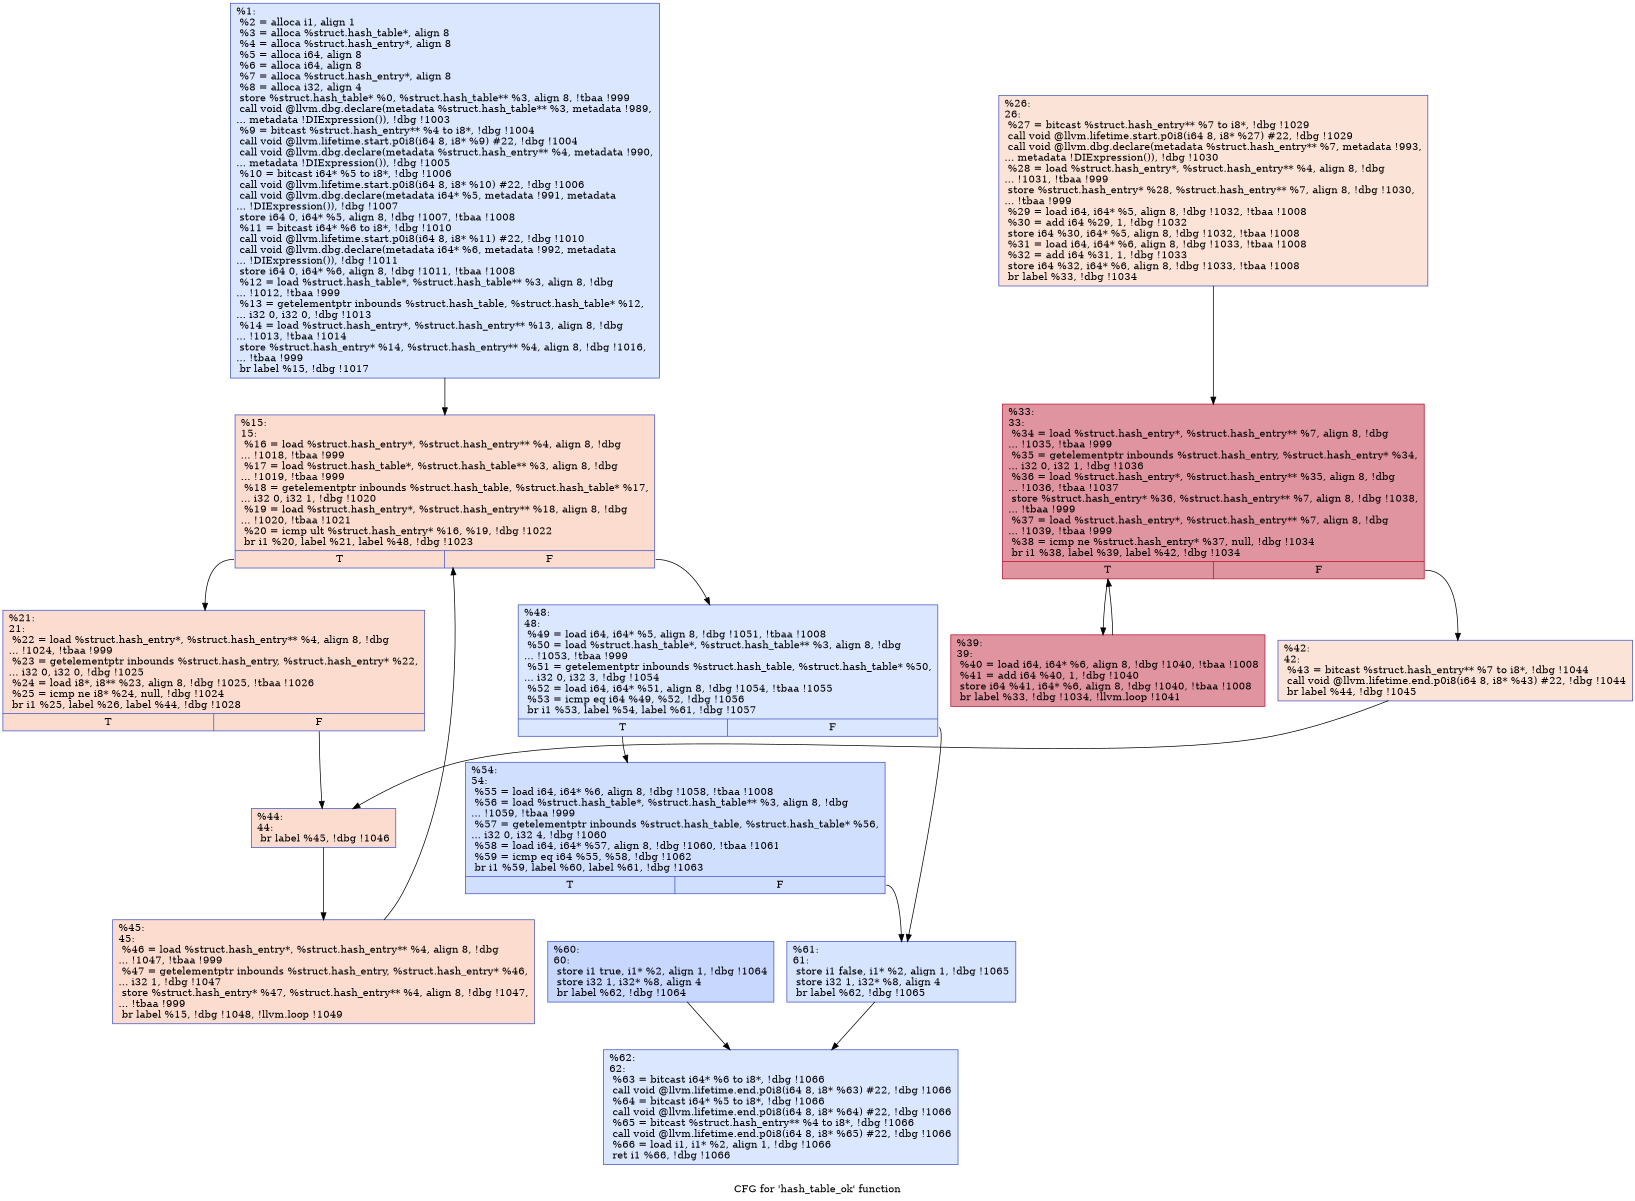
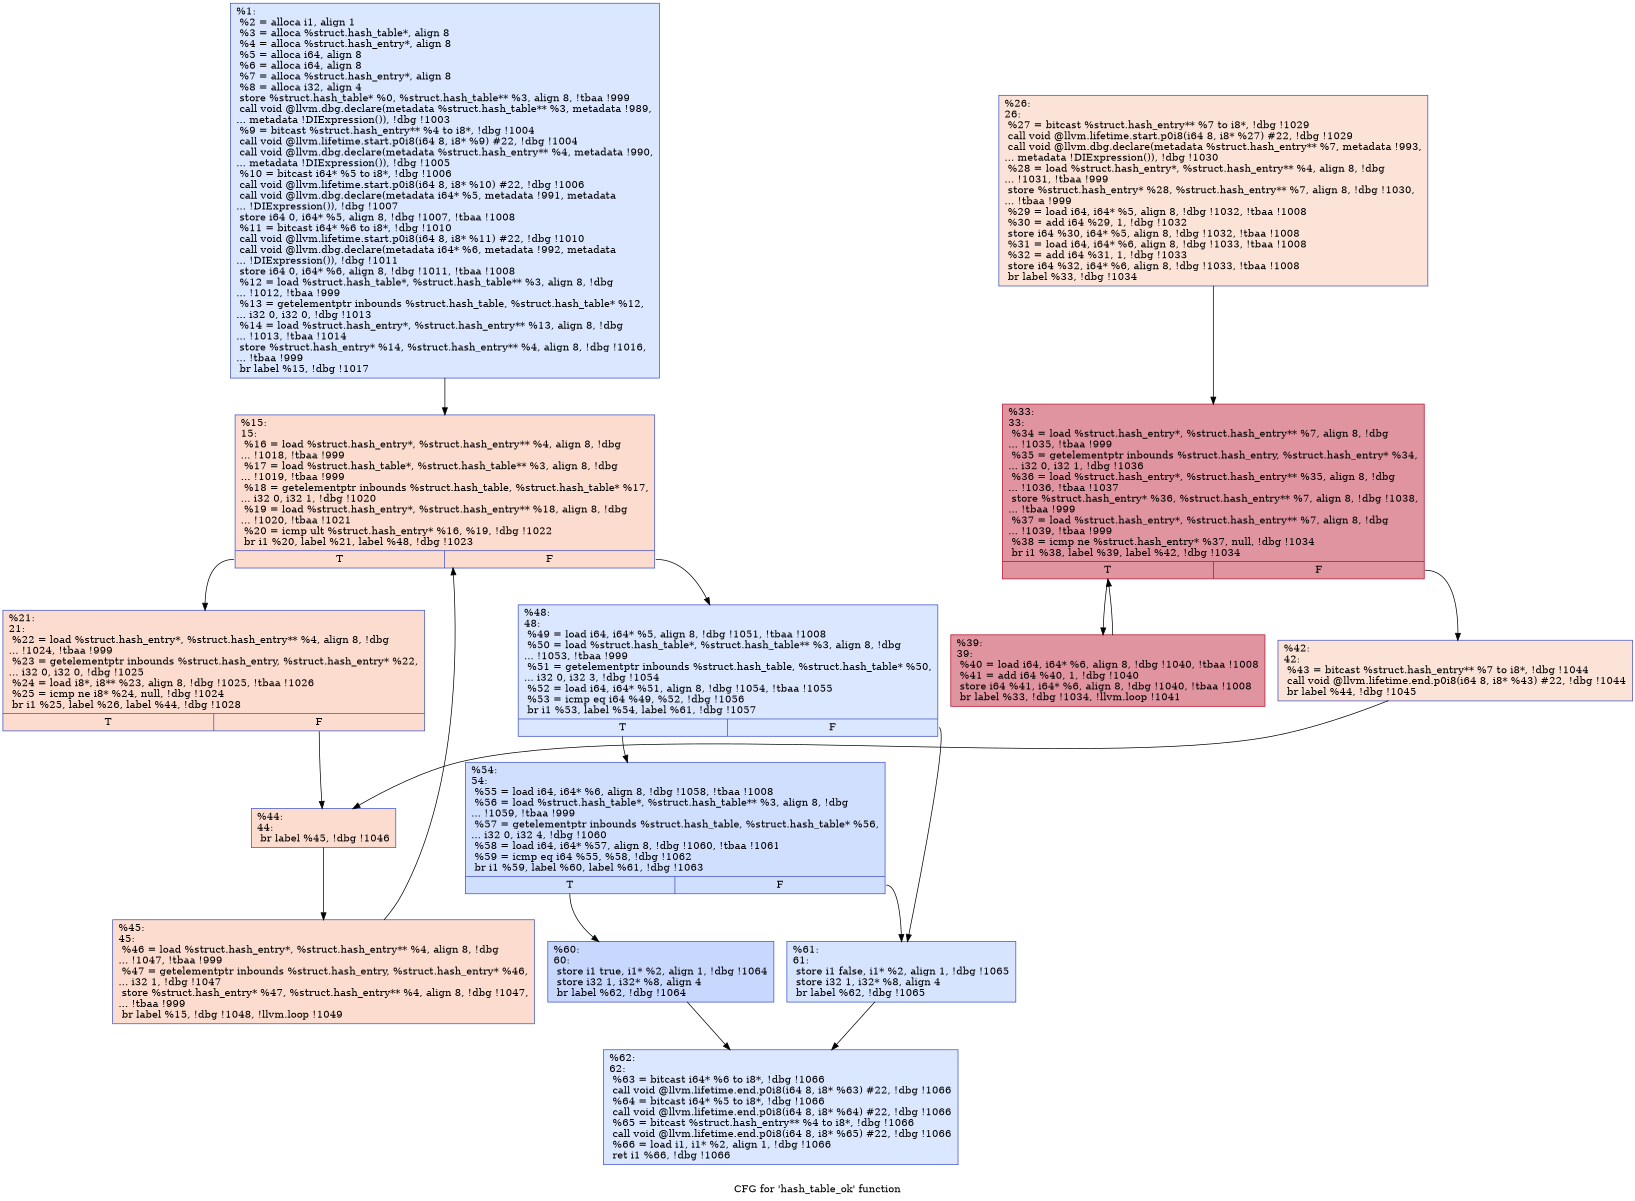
none -> (577, 918)
